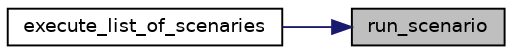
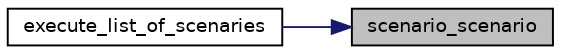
(428, 27) -> (452, 27)
